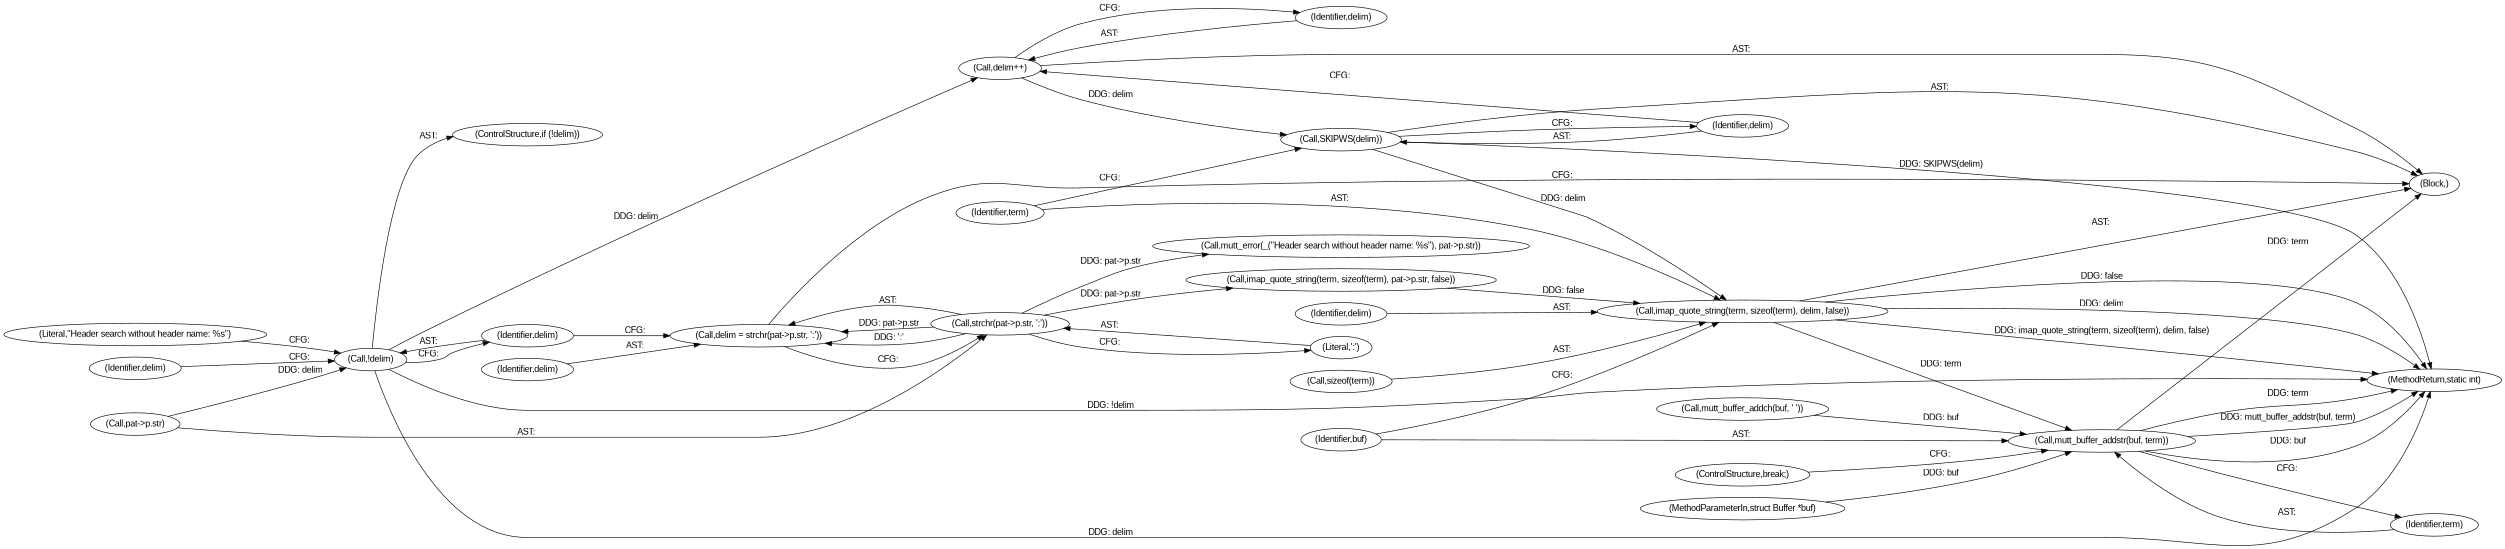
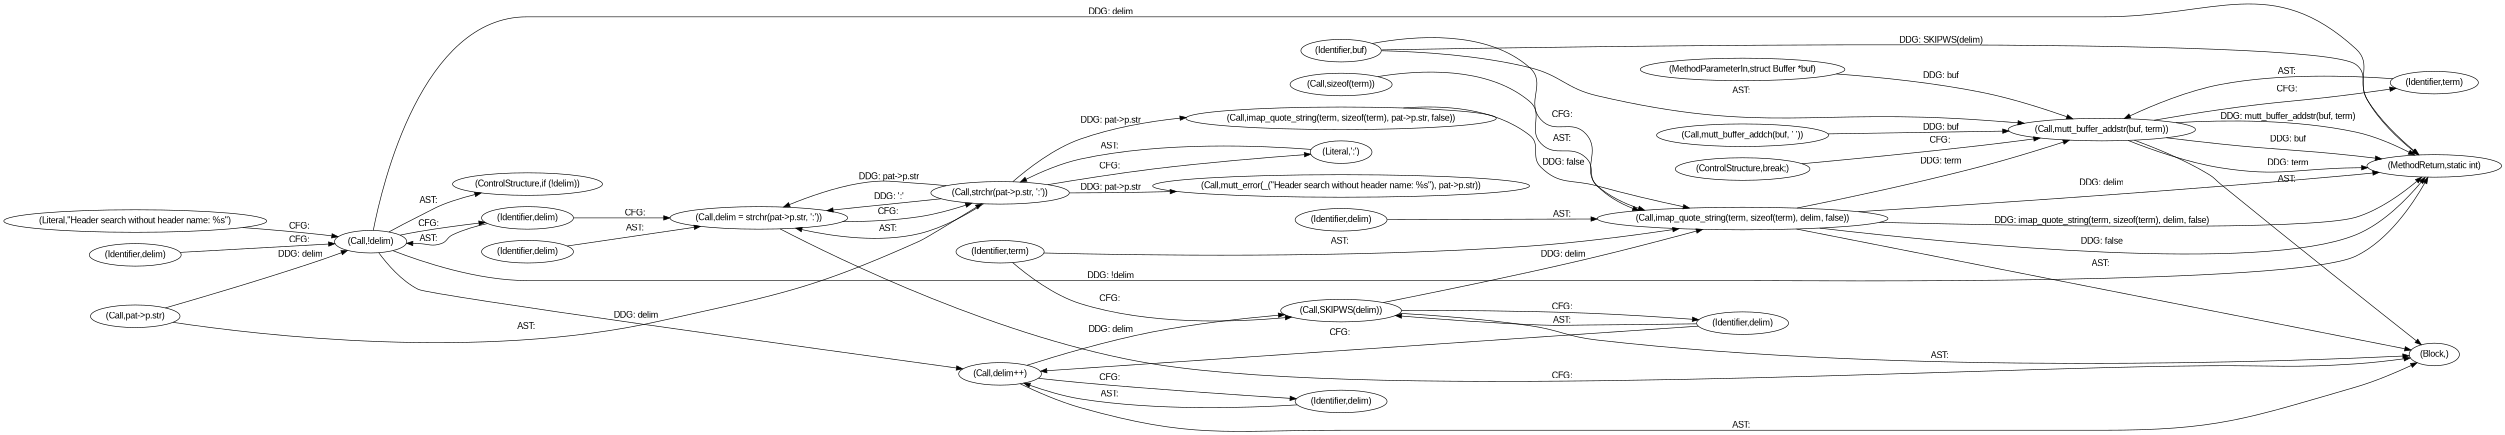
(1956, 173) -> (1923, 45)
(2288, 242) -> (2288, 179)
